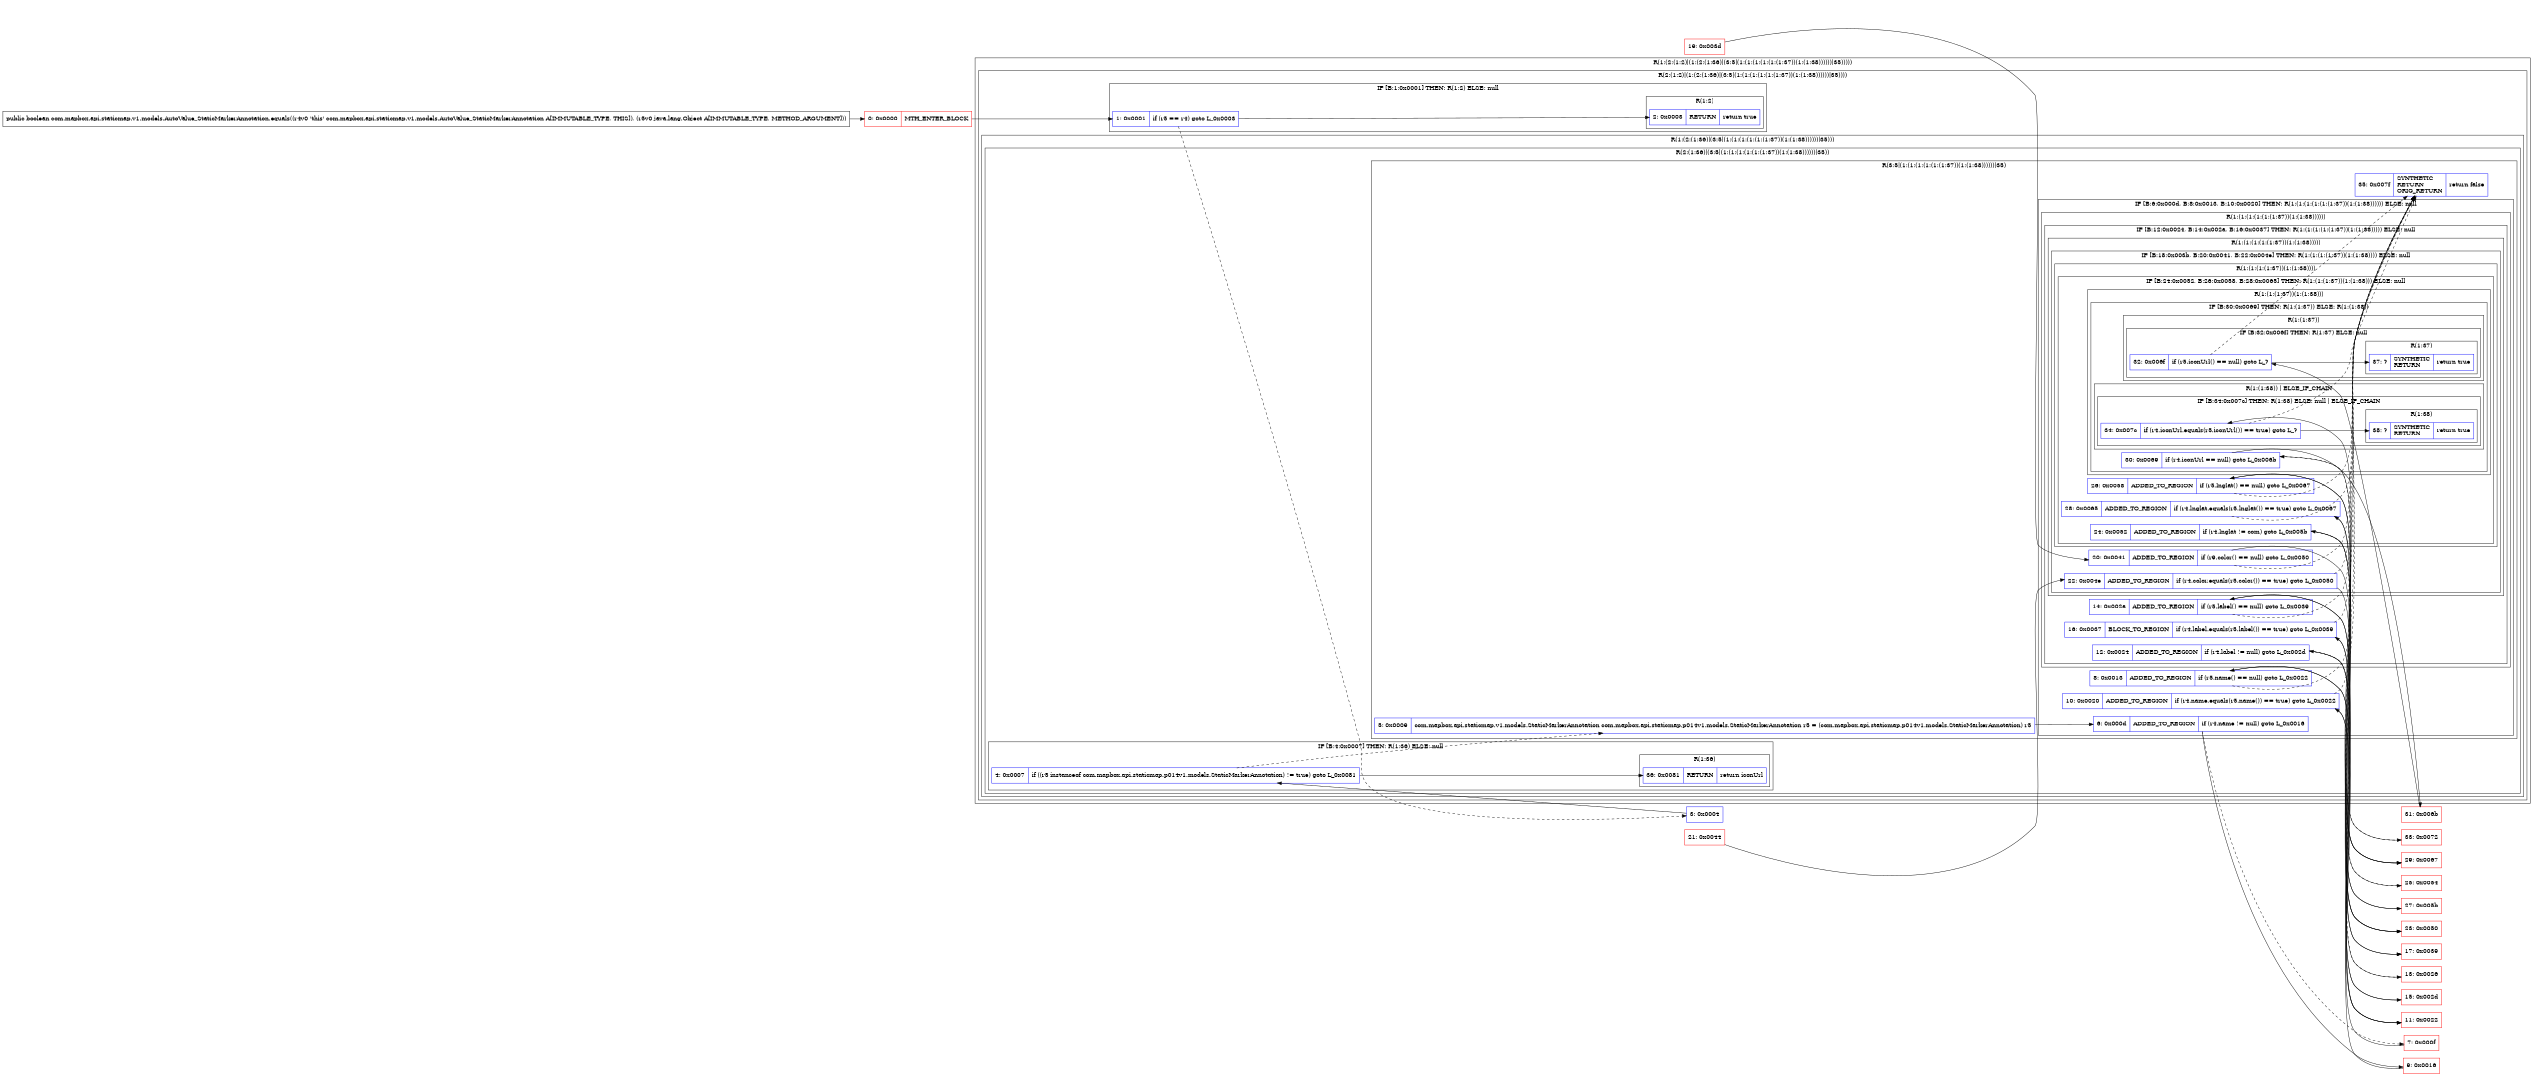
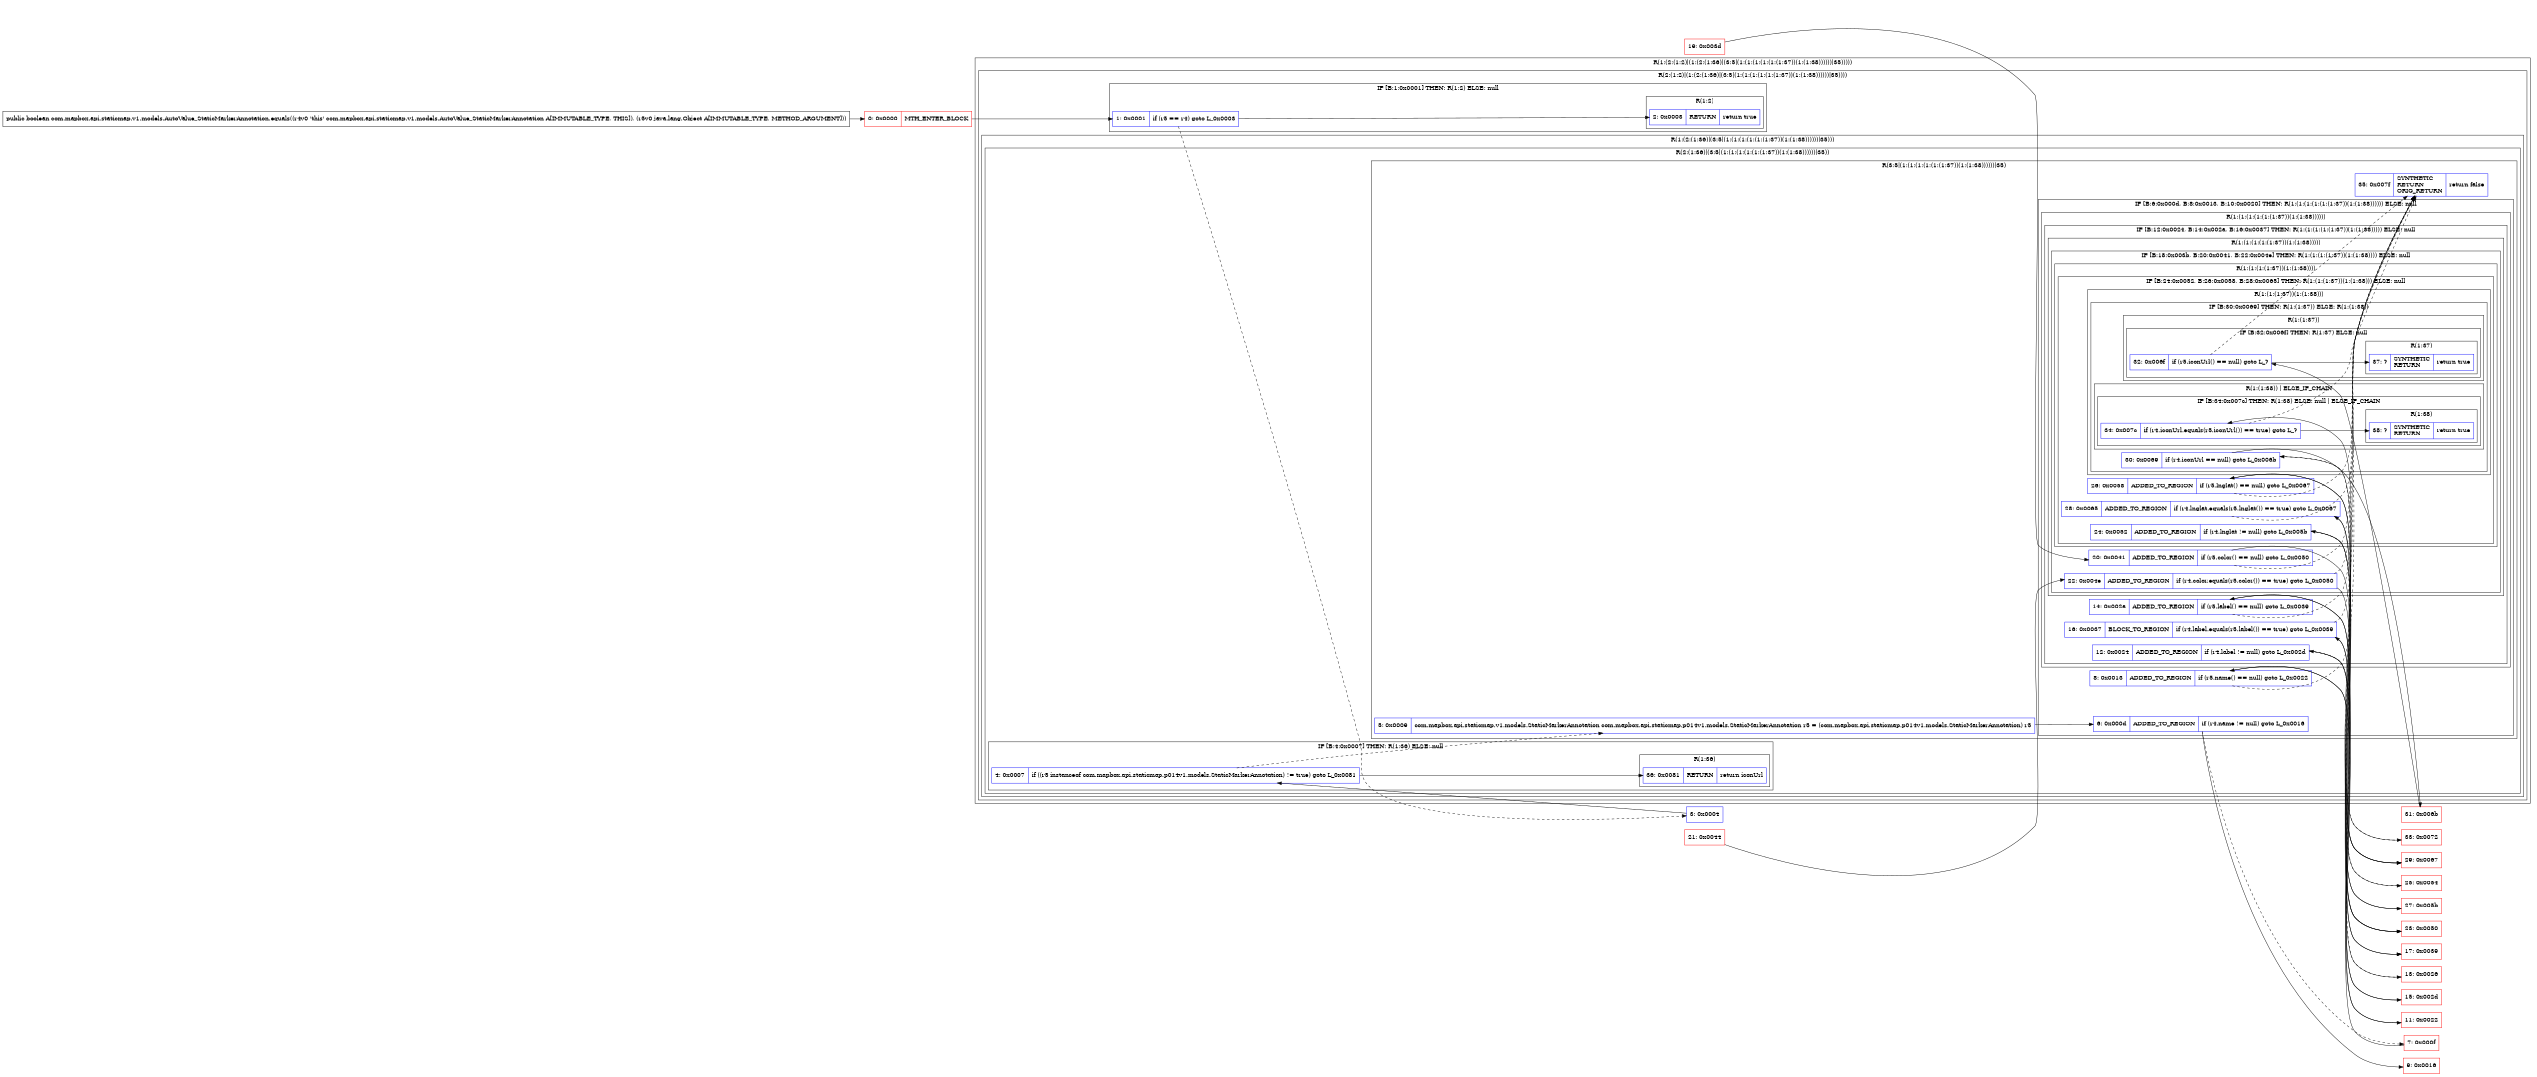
(2255, 532) -> (2255, 532)
(2255, 558) -> (2255, 558)
(2201, 701) -> none
